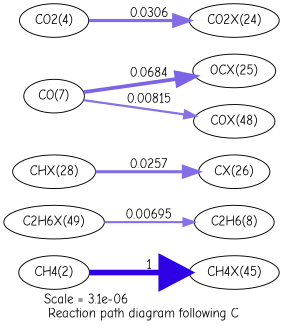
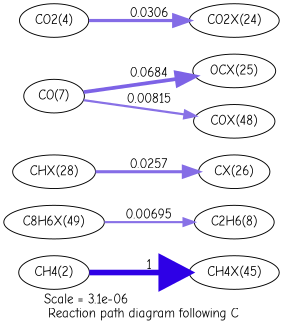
(54, 222) -> (54, 222)
